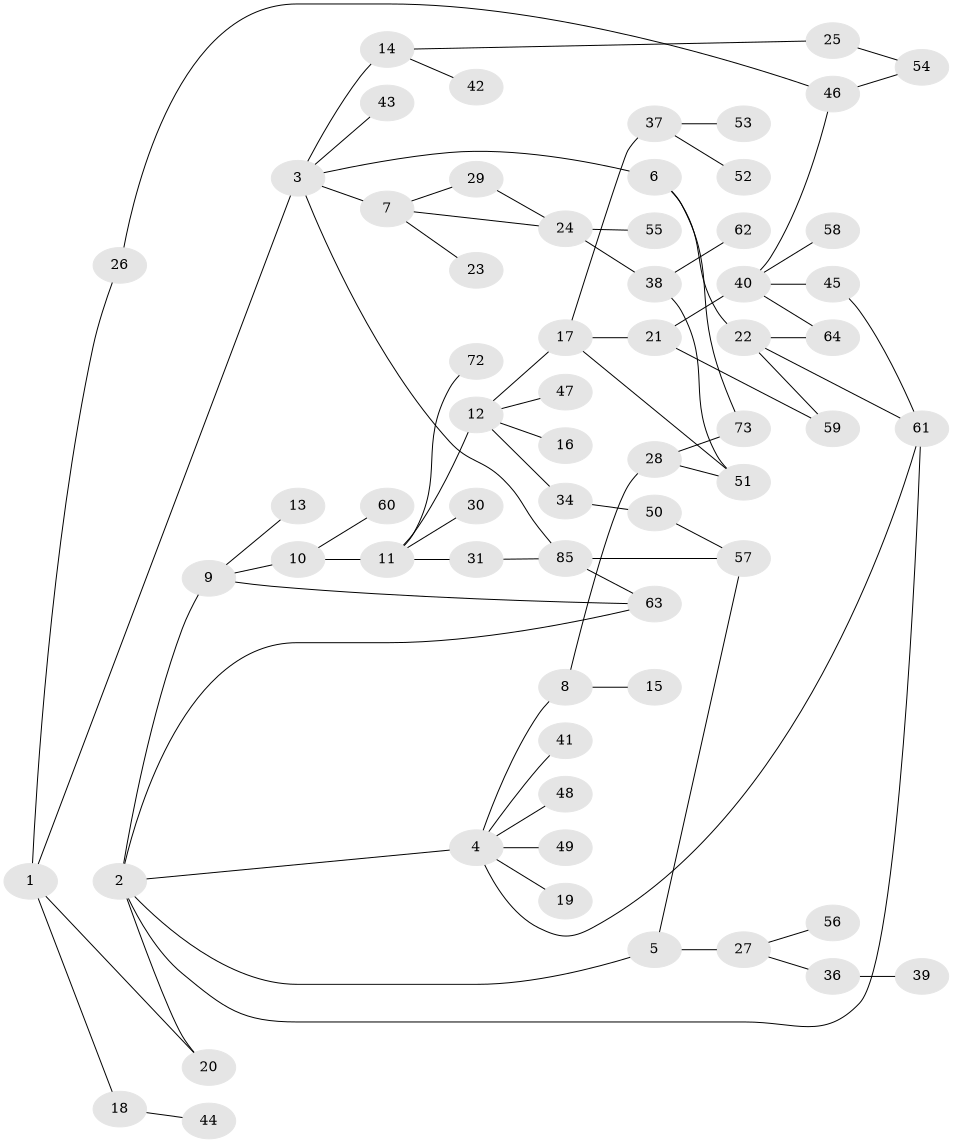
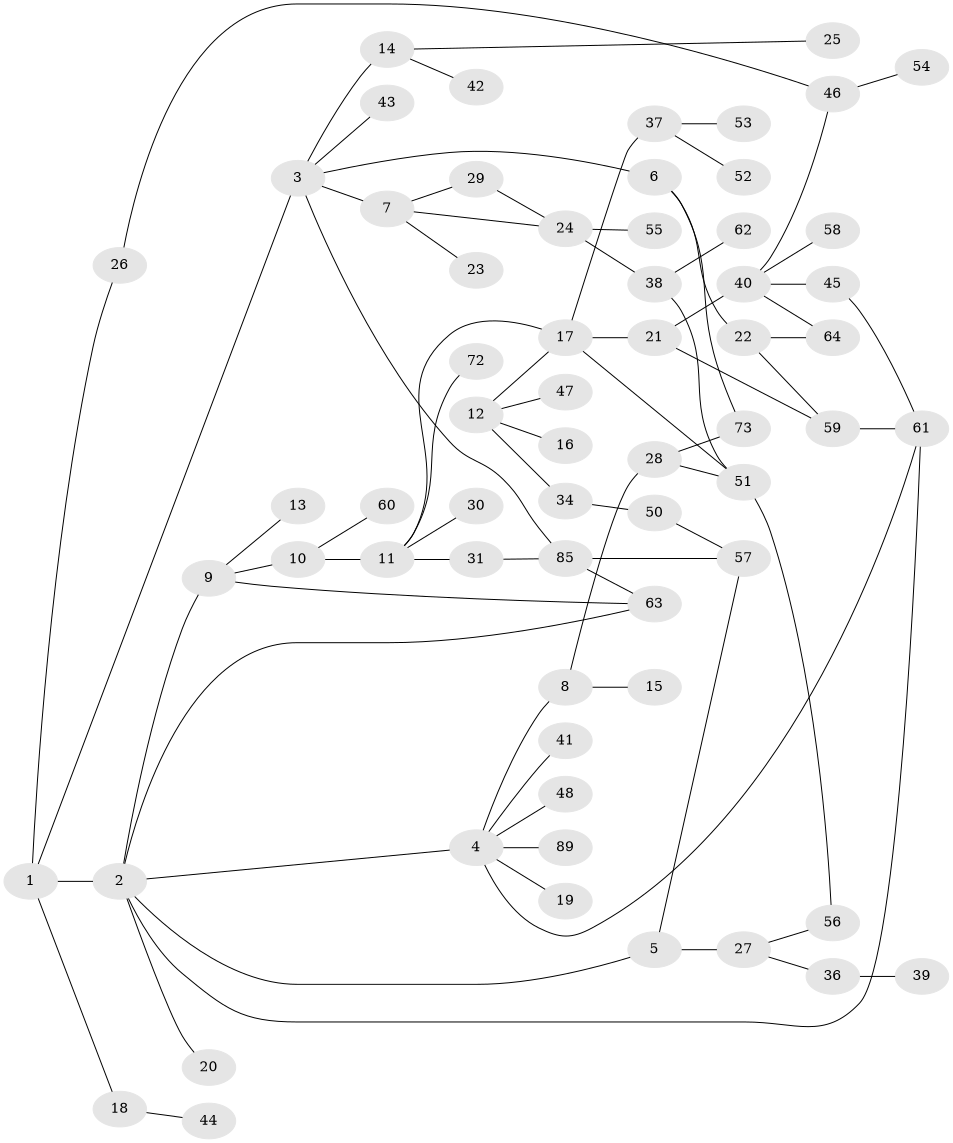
(878, 54) -> none
(833, 383) -> (878, 429)
(440, 491) -> (420, 390)
none -> (811, 709)
(565, 848) -> (565, 848)
(120, 974) -> (75, 881)
